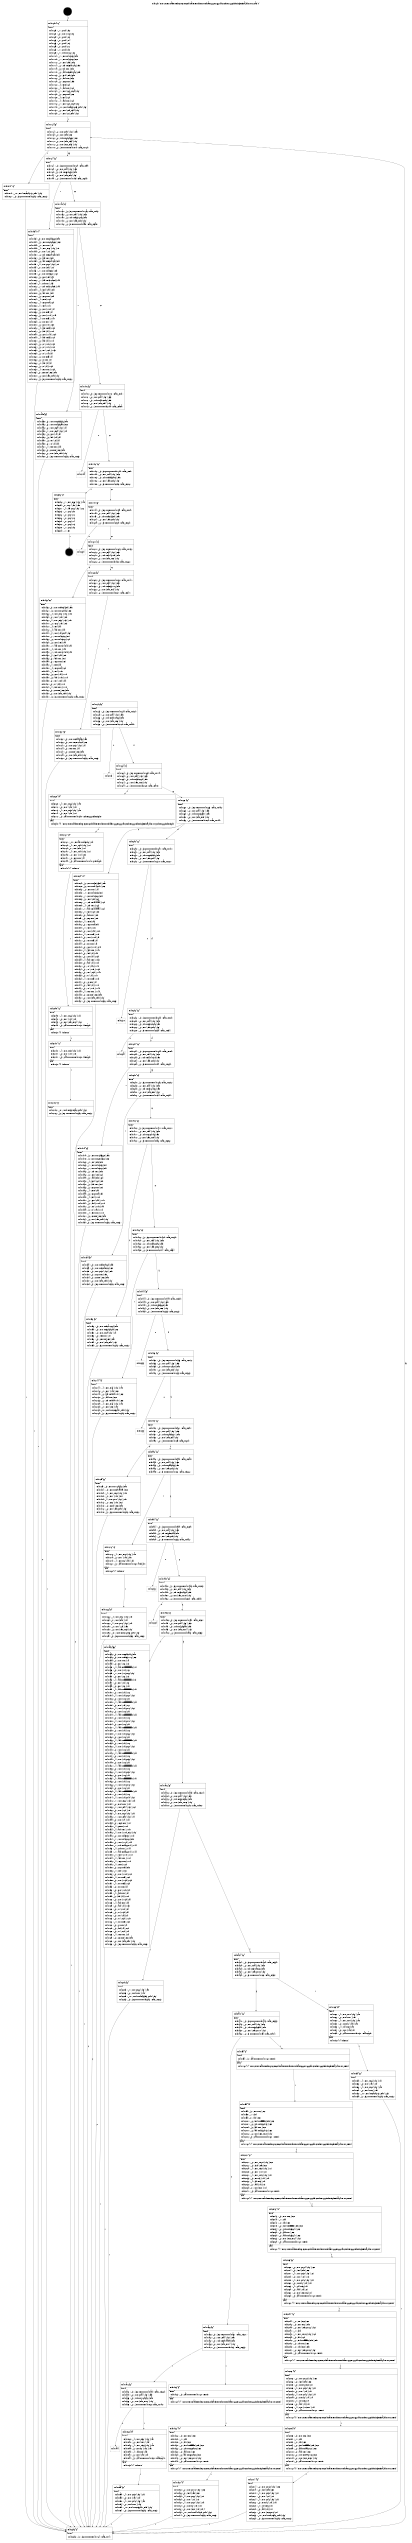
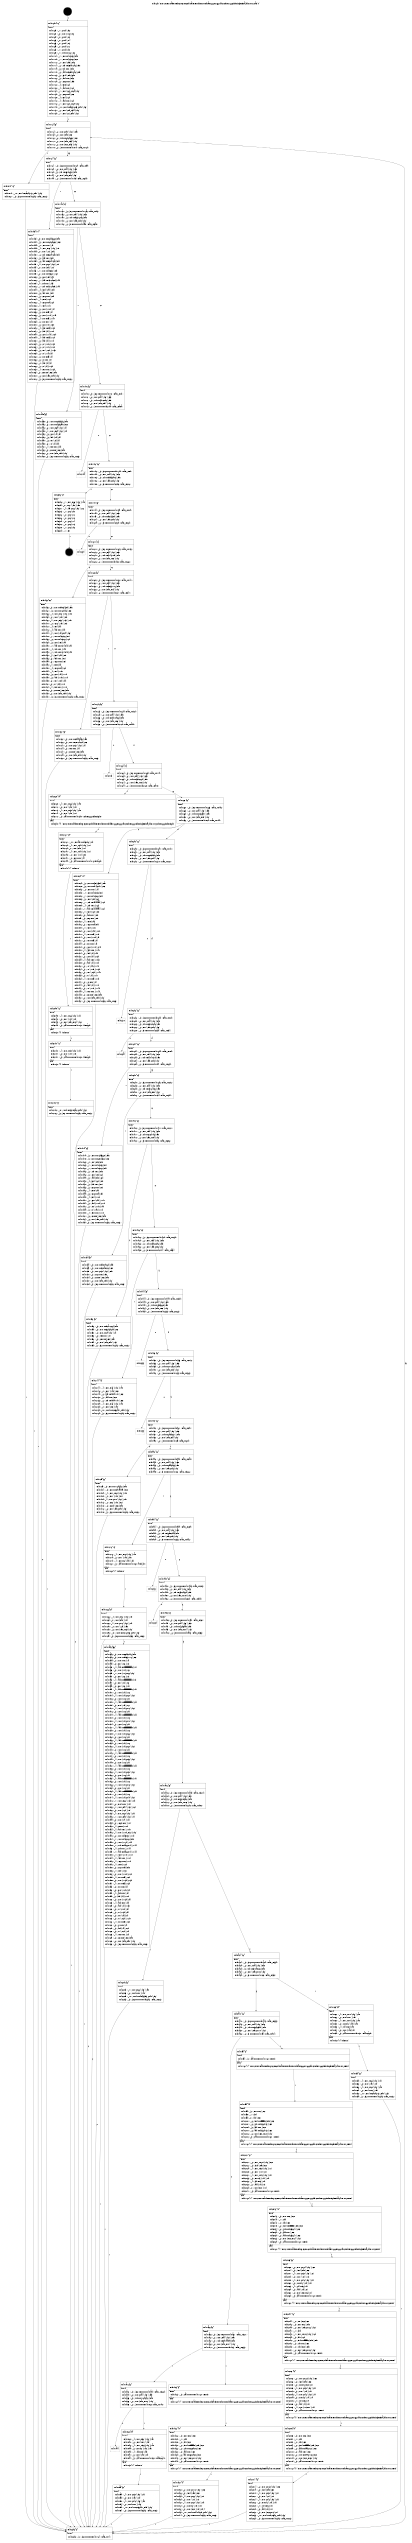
none -> (112, 648)
(156, 1648) -> (124, 1641)
